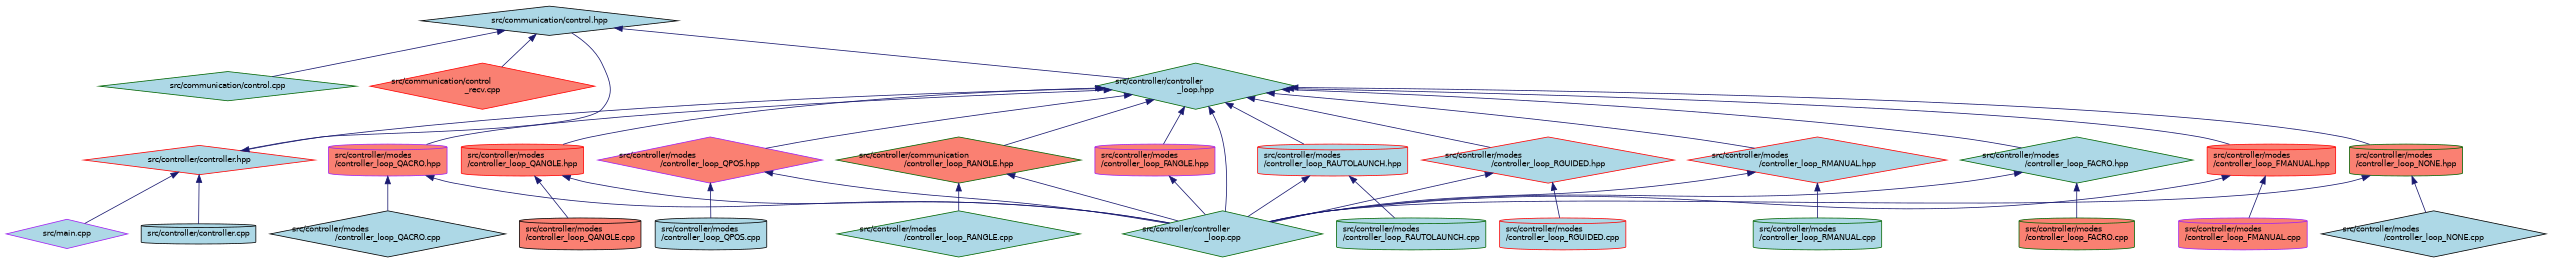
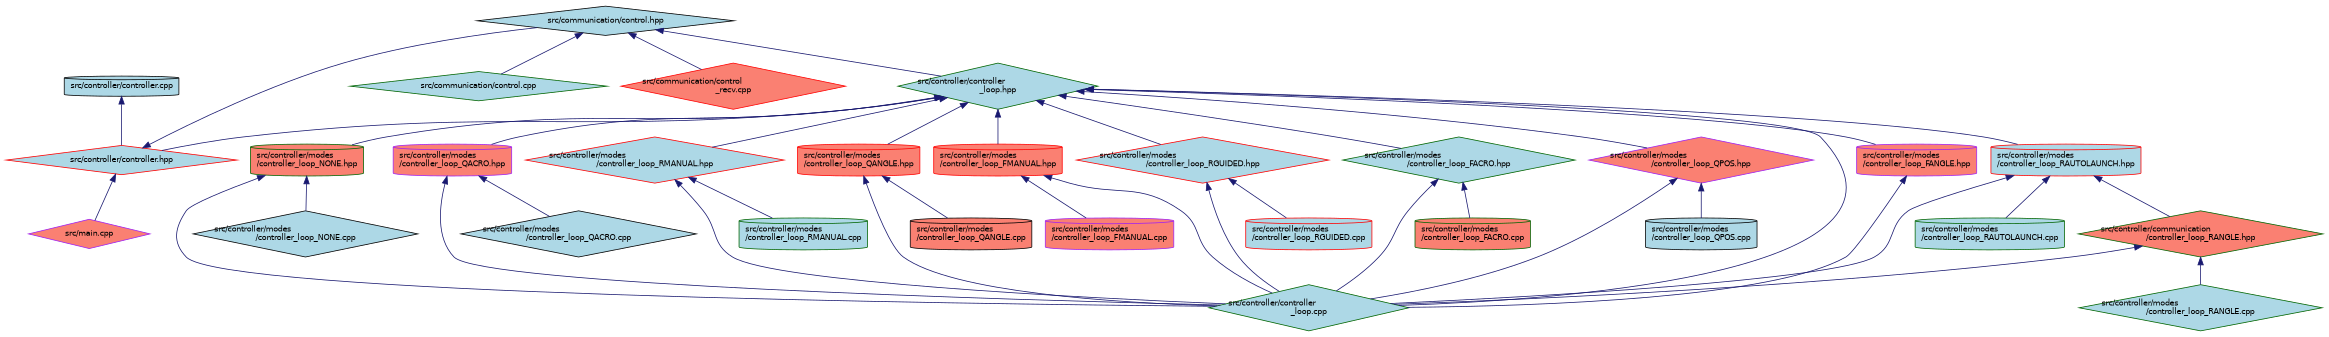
(1075, 124) -> (2136, 198)
(199, 203) -> (122, 125)
(67, 234) -> (89, 234)
